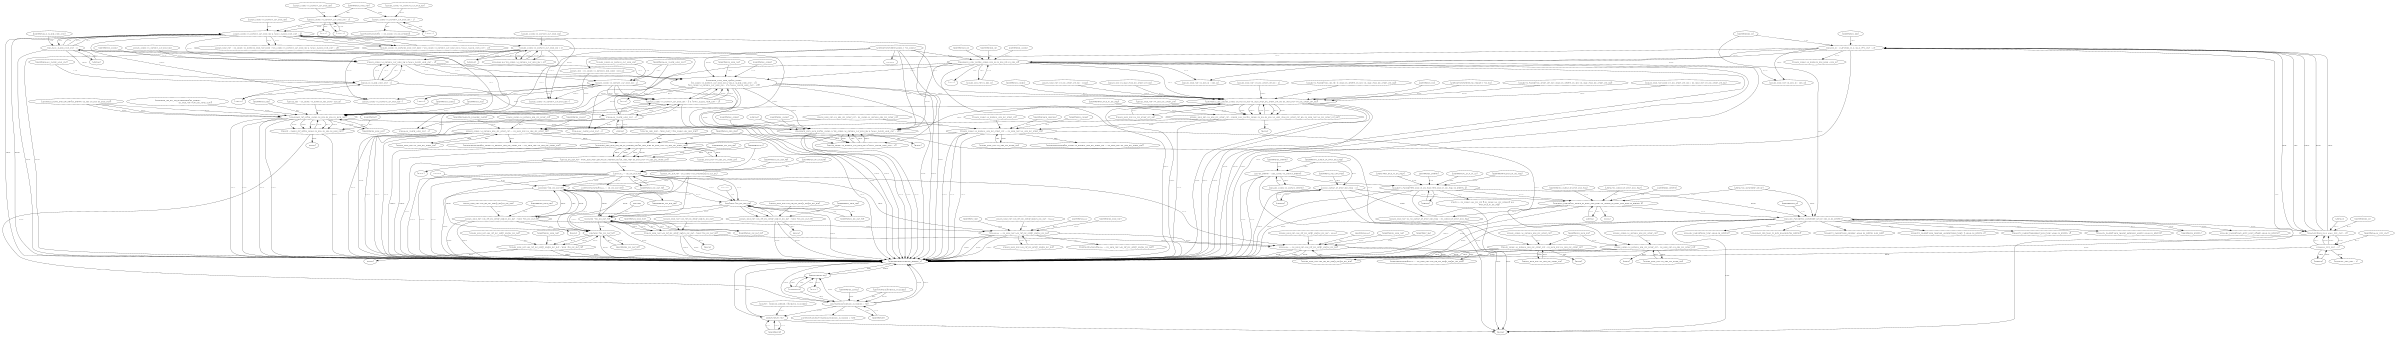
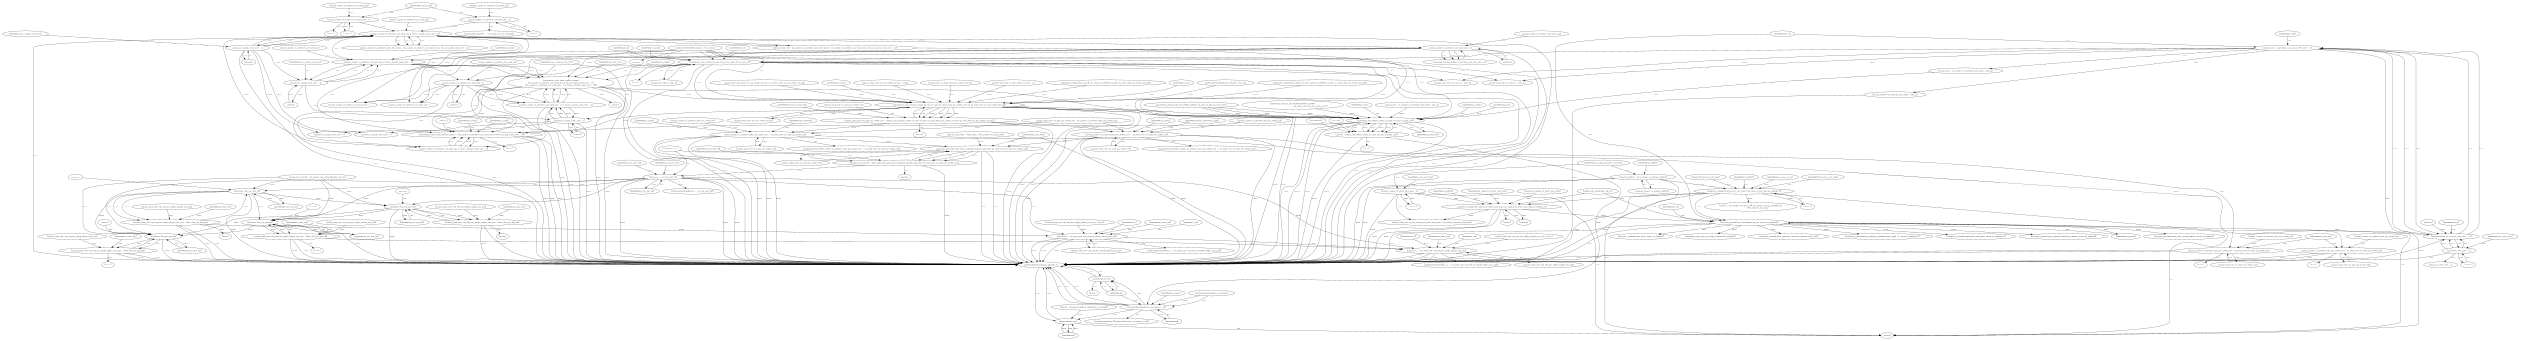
none -> (1336, 121)
(1382, 149) -> (1526, 248)
none -> (105, 222)
